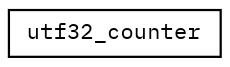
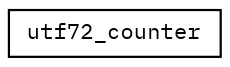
(115, 33) -> (115, 33)
